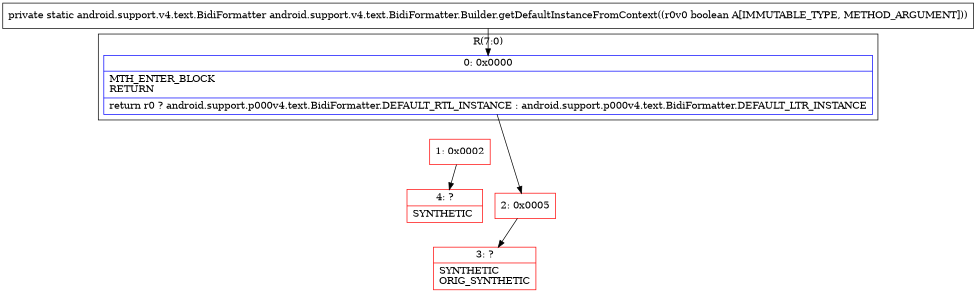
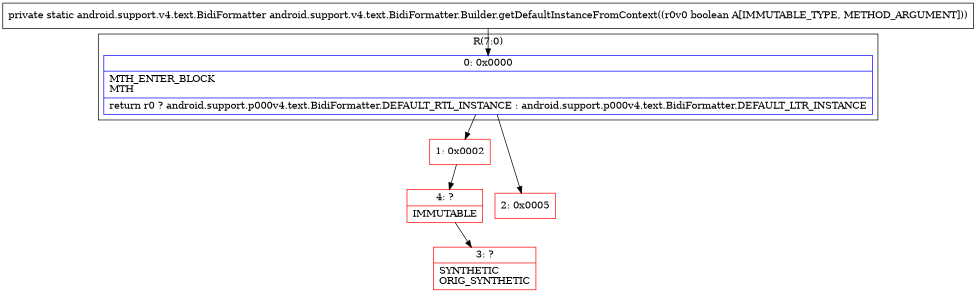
(132, 89) -> (122, 89)
none -> (471, 125)
(443, 214) -> (445, 214)
(510, 230) -> (461, 232)
